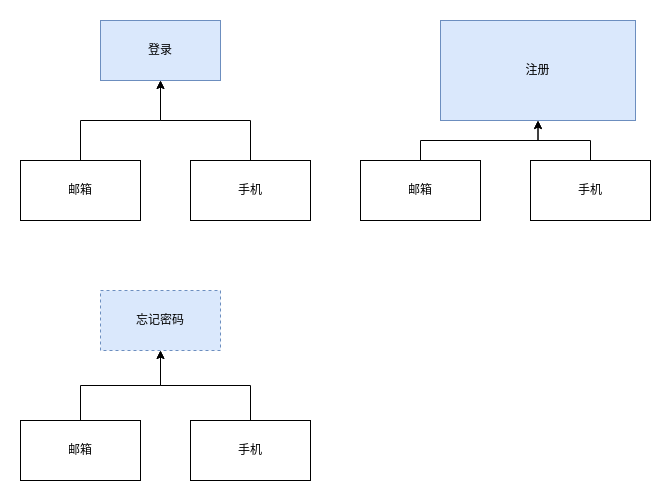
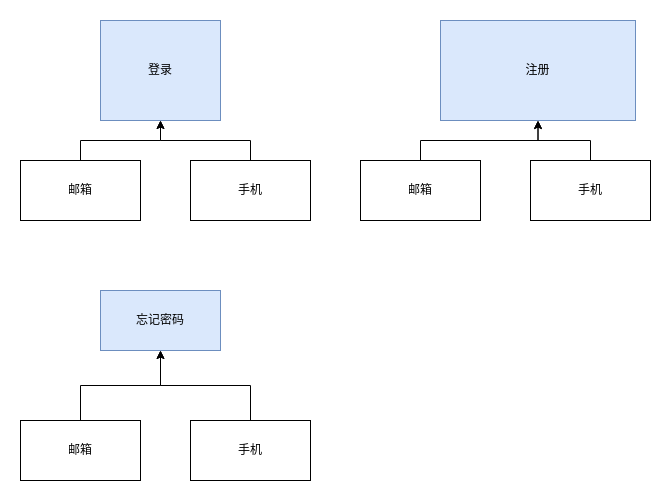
(161, 51) -> (161, 71)
(161, 321) -> (161, 321)
